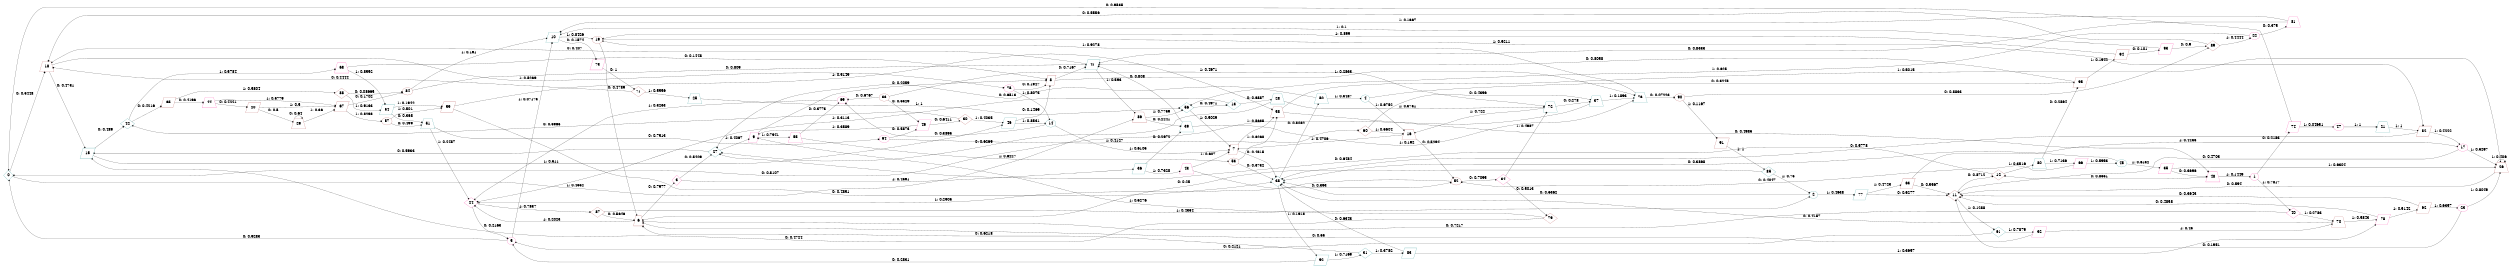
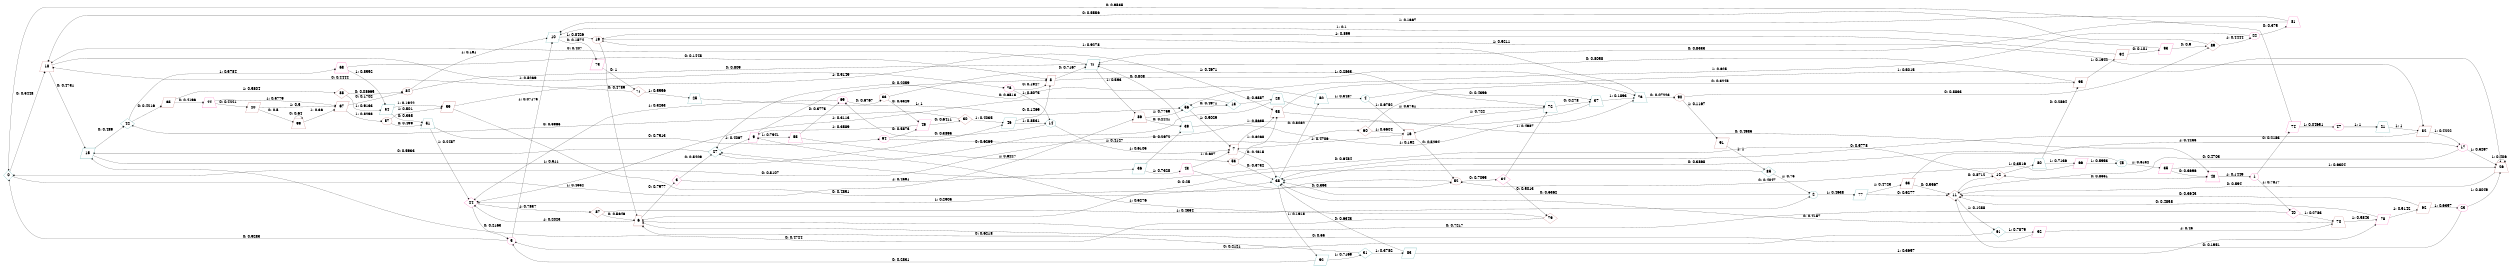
(864, 98) -> (864, 104)
(299, 124) -> (299, 124)
